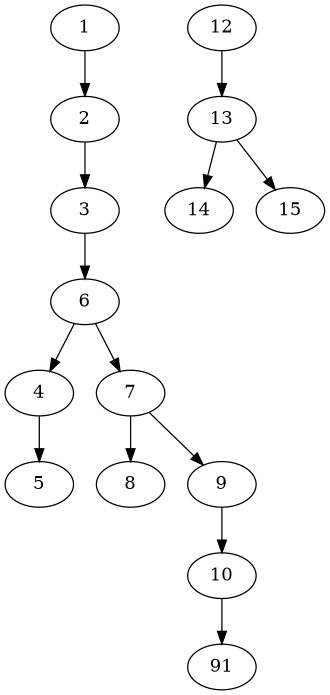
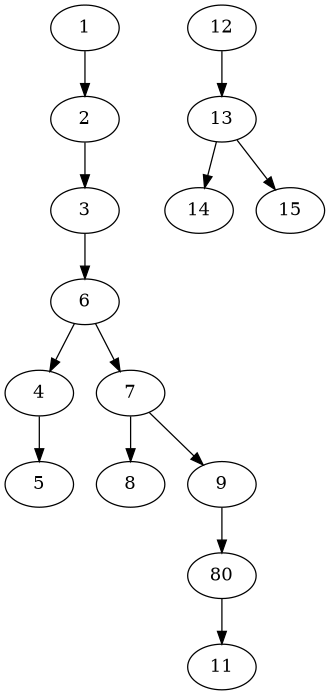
(222, 576) -> (222, 576)
(222, 667) -> (222, 667)
